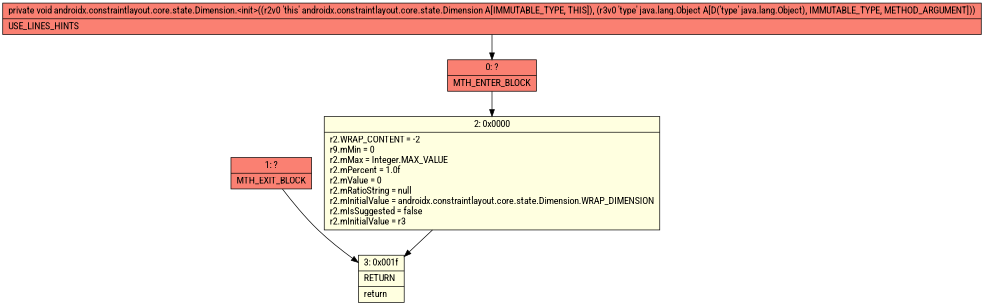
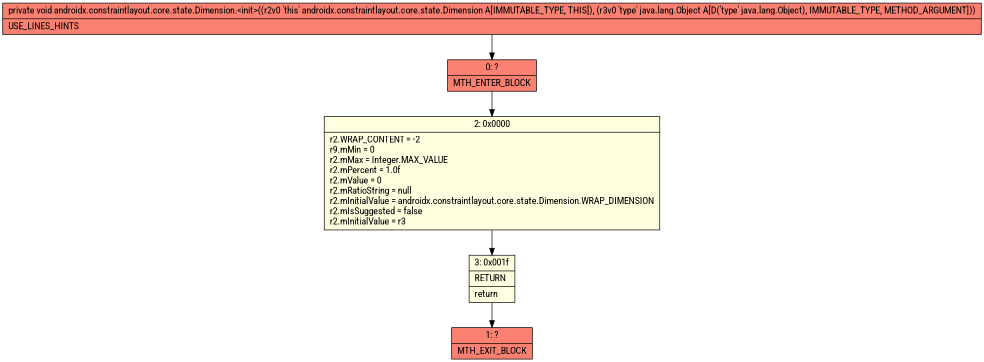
(315, 227) -> (492, 312)
